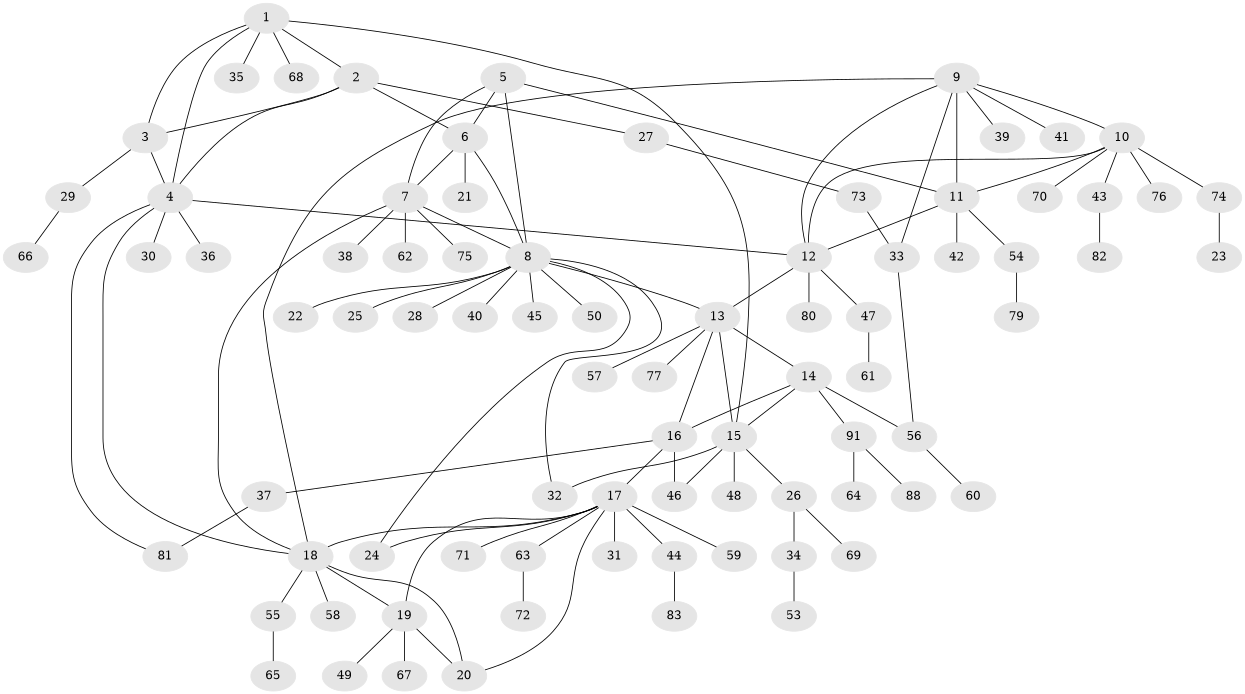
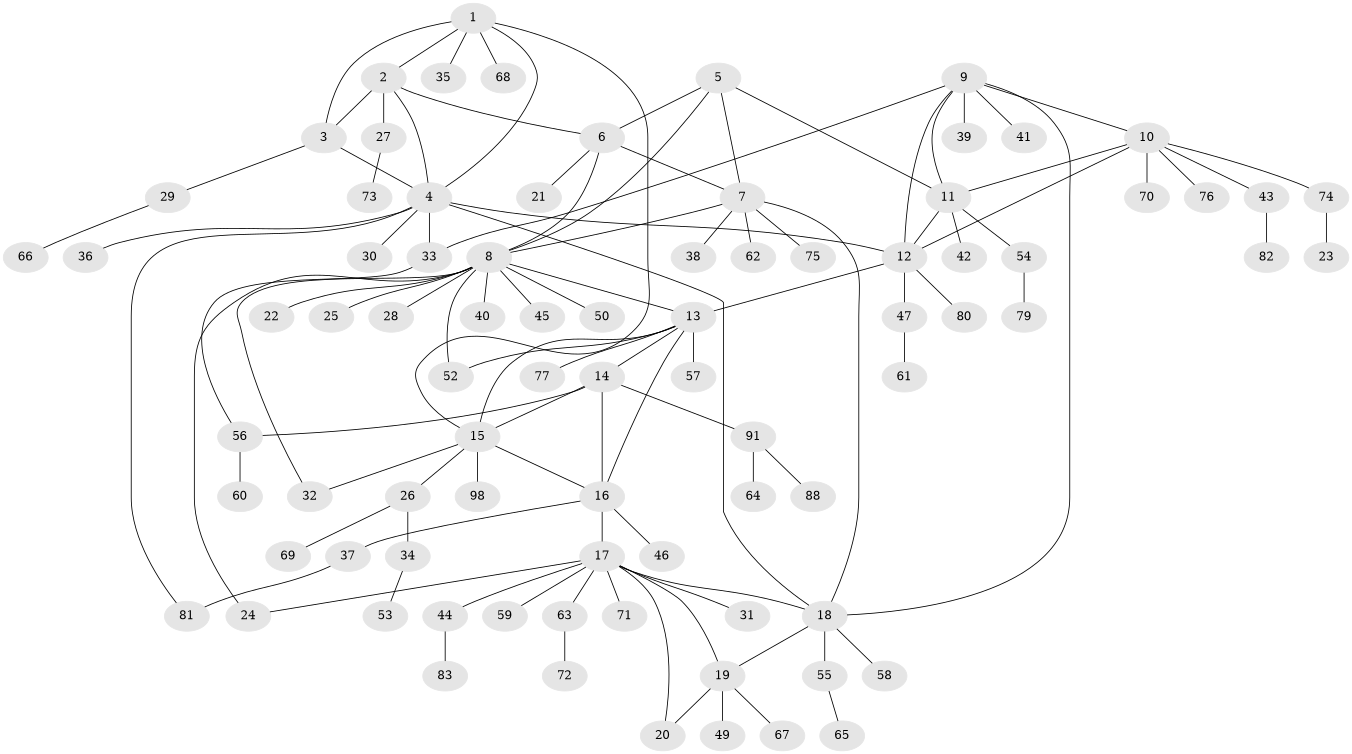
(876, 224) -> (429, 228)
none -> (451, 377)
(704, 467) -> (540, 467)
(734, 497) -> (478, 497)
(415, 588) -> none
